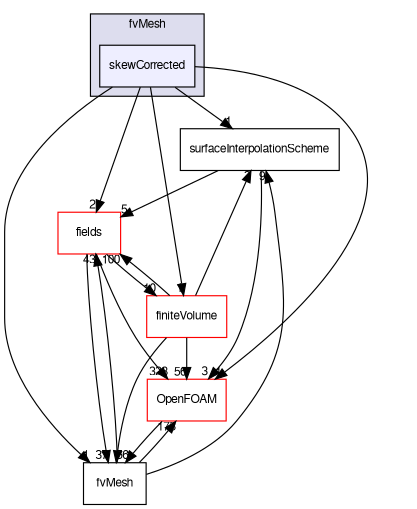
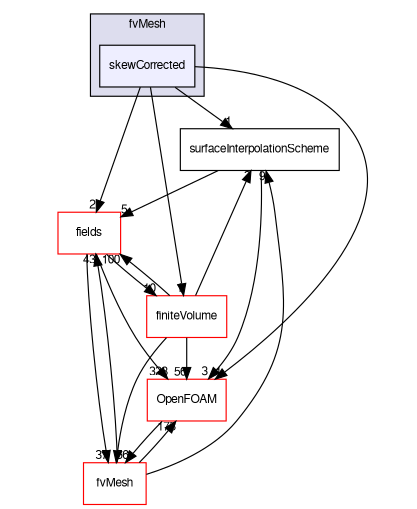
(5, 261) -> none
(115, 484) -> (115, 484)
